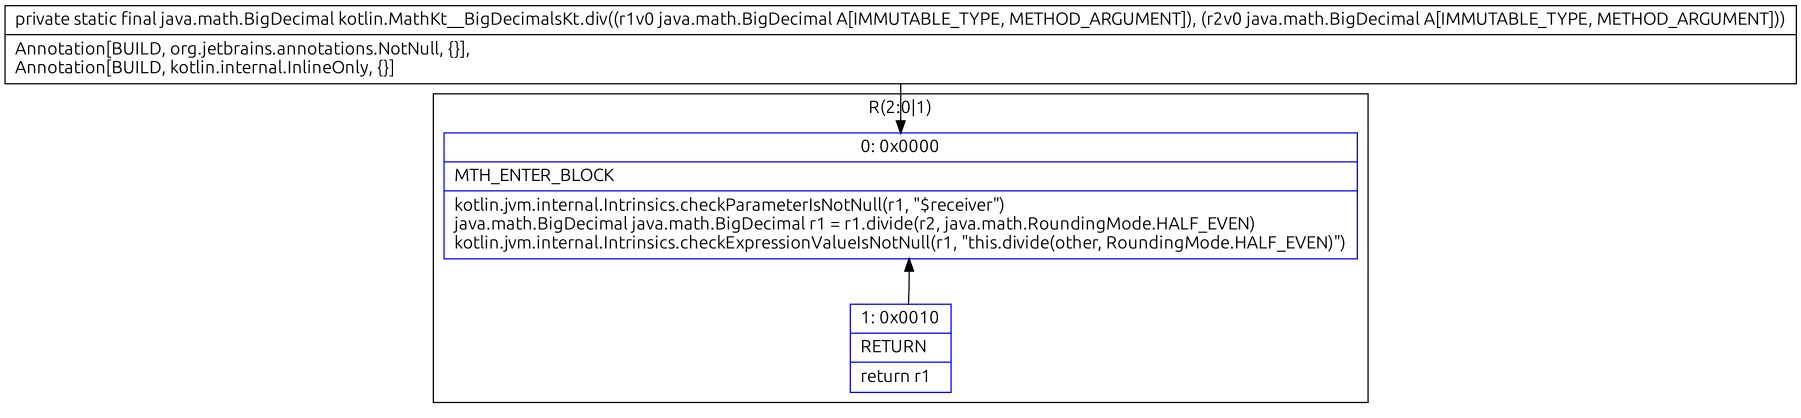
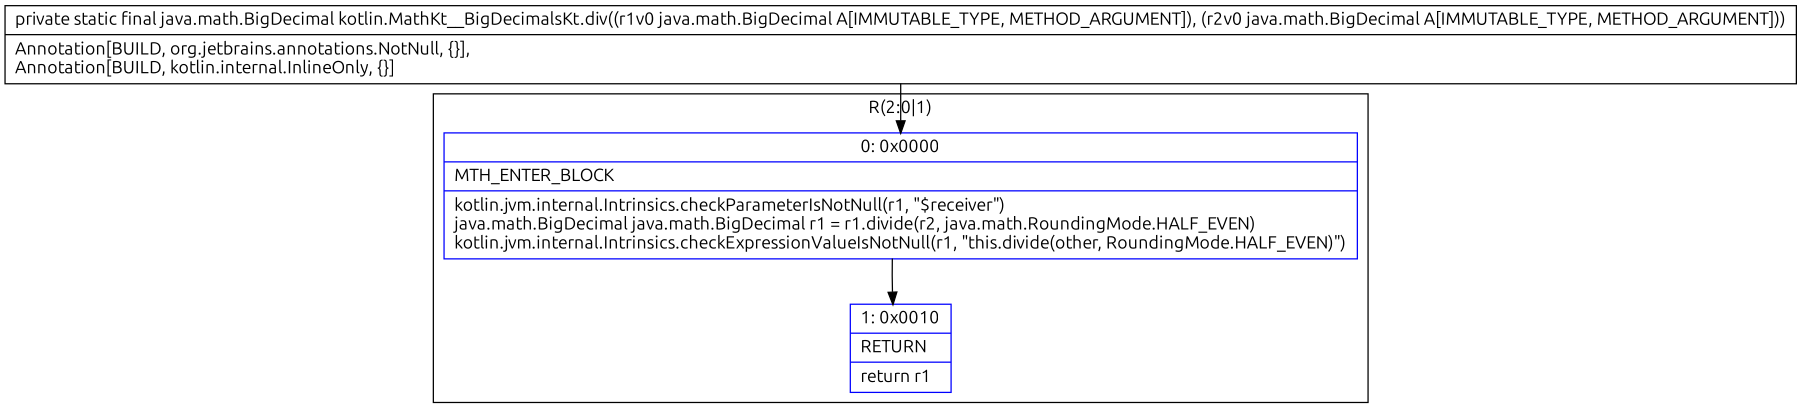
(909, 288) -> (892, 275)
